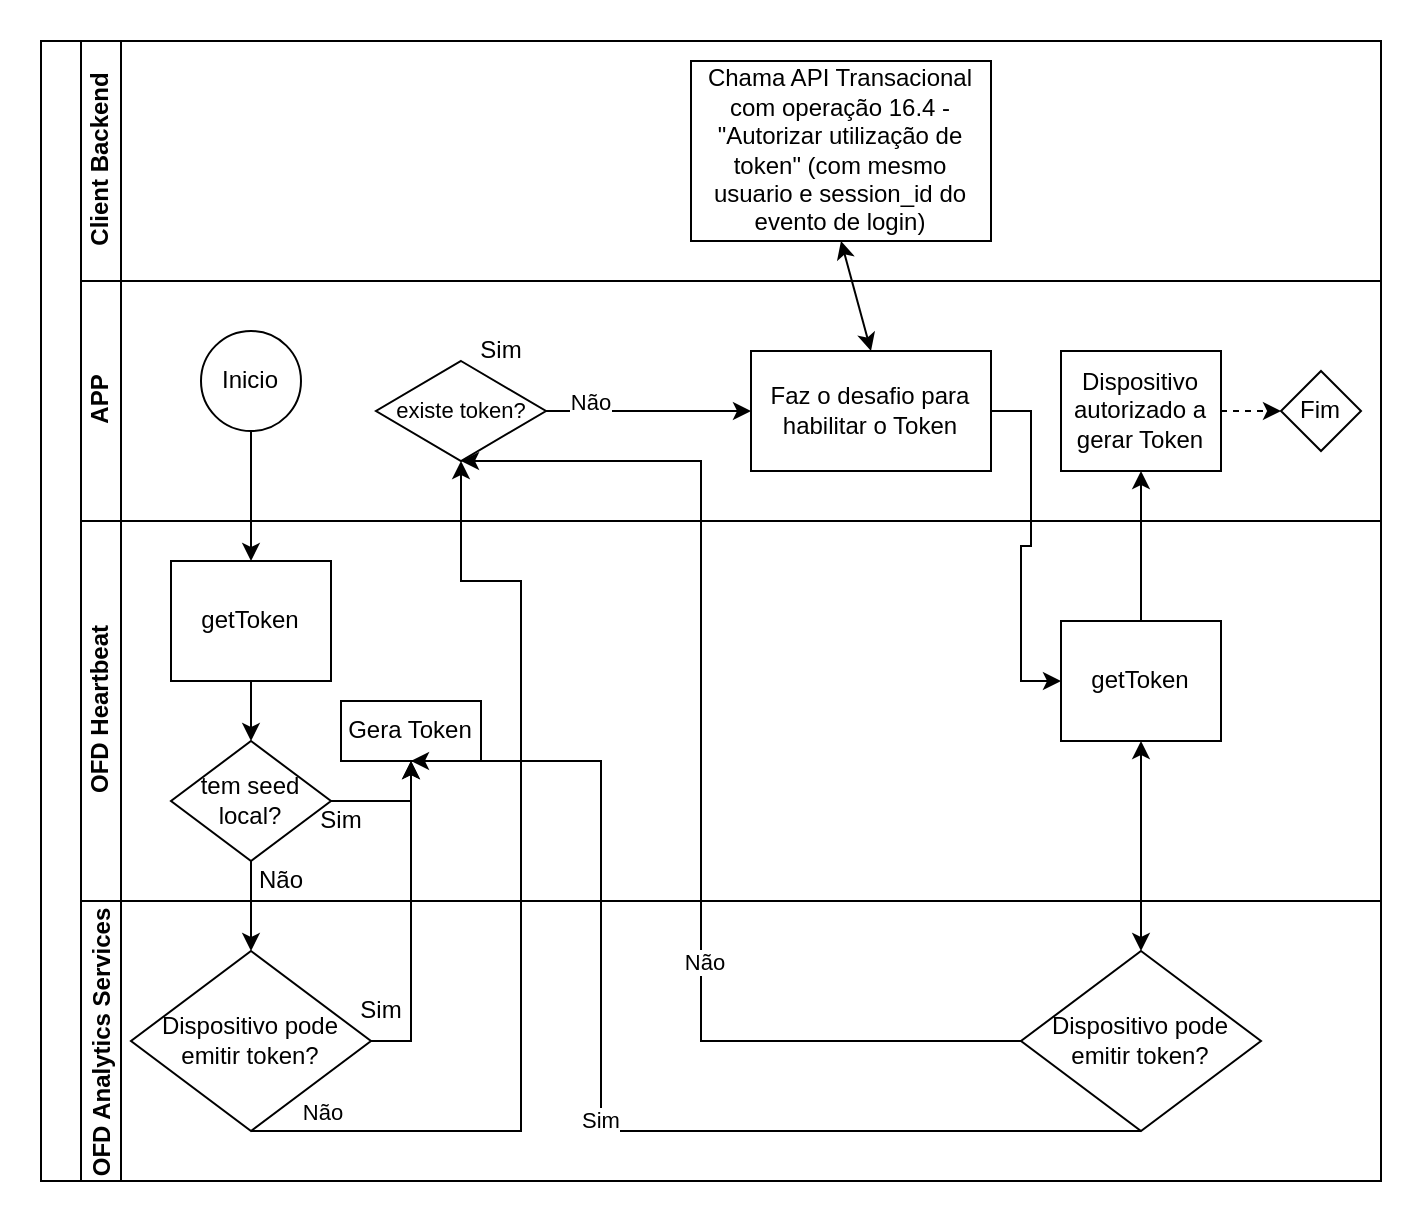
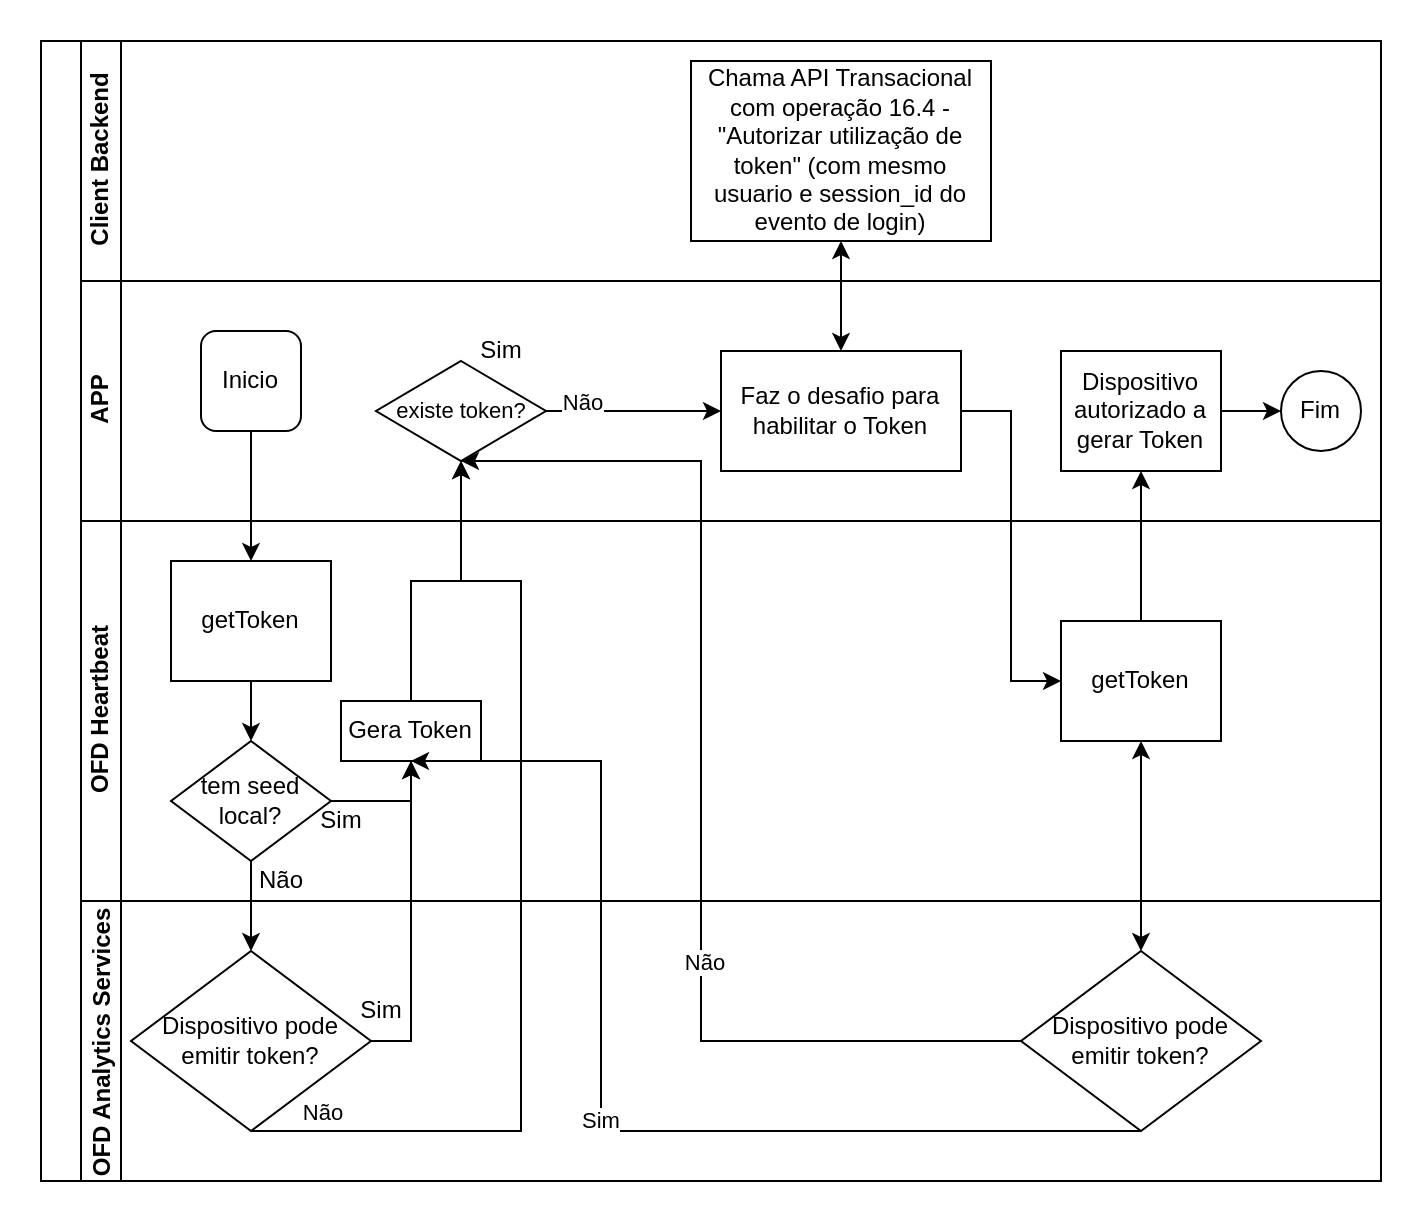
(251, 381) -> (251, 381)
(871, 411) -> (841, 411)
(1246, 411) -> (1246, 411)
(1321, 411) -> (1321, 411)
none -> (411, 618)
